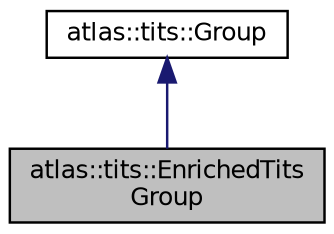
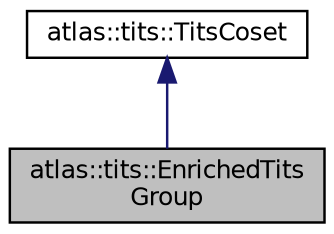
(167, 34) -> (167, 34)
